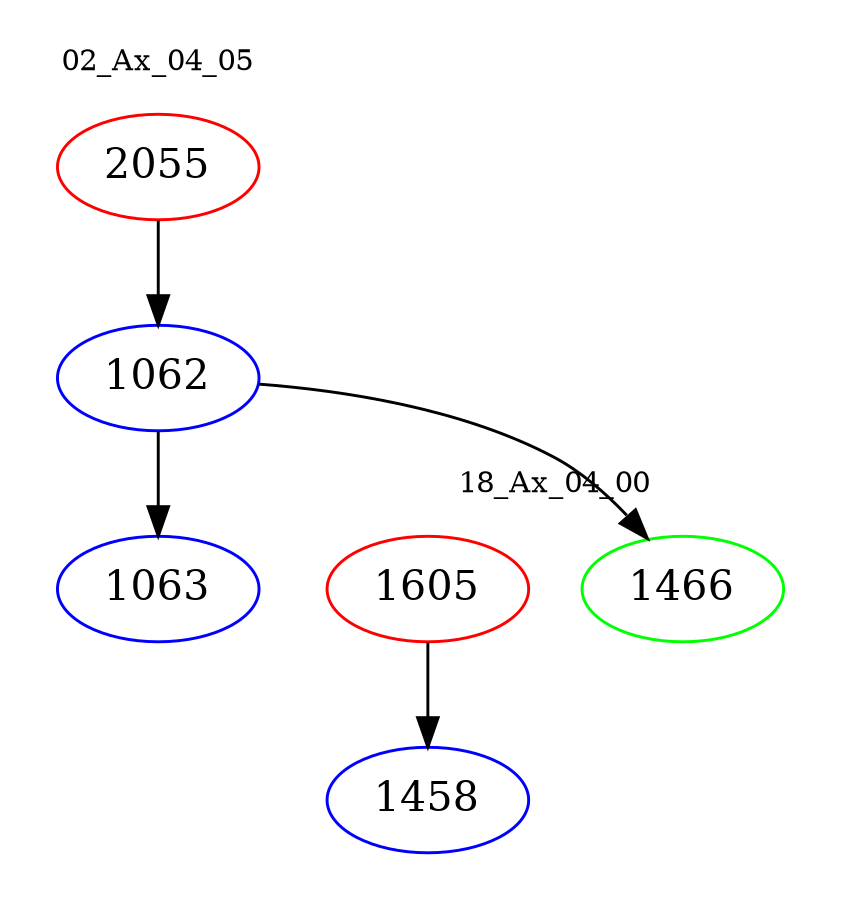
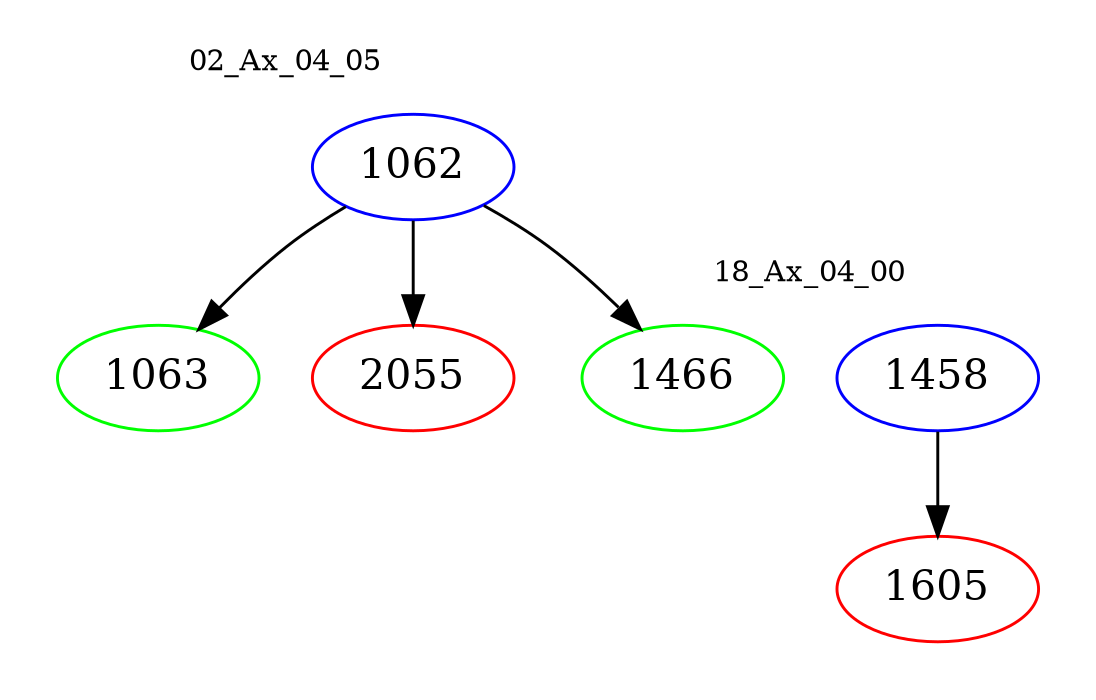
(158, 258) -> (413, 258)
(158, 589) -> (158, 378)
(428, 680) -> (938, 469)
